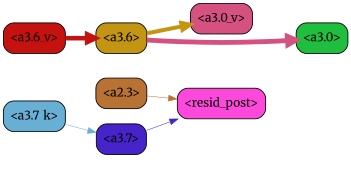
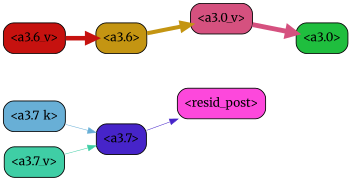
(217, 42) -> (270, 28)
(121, 93) -> none
none -> (34, 162)
